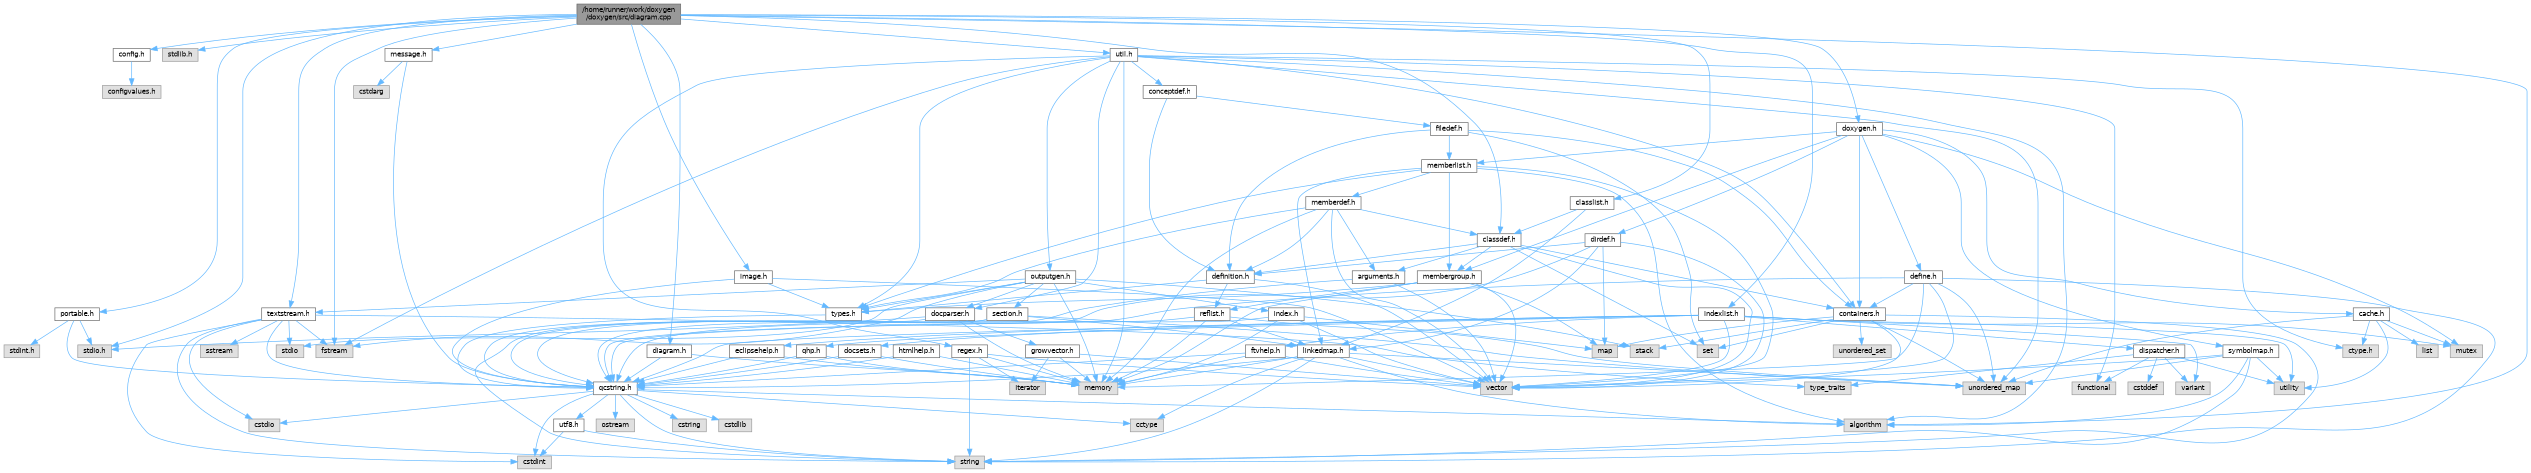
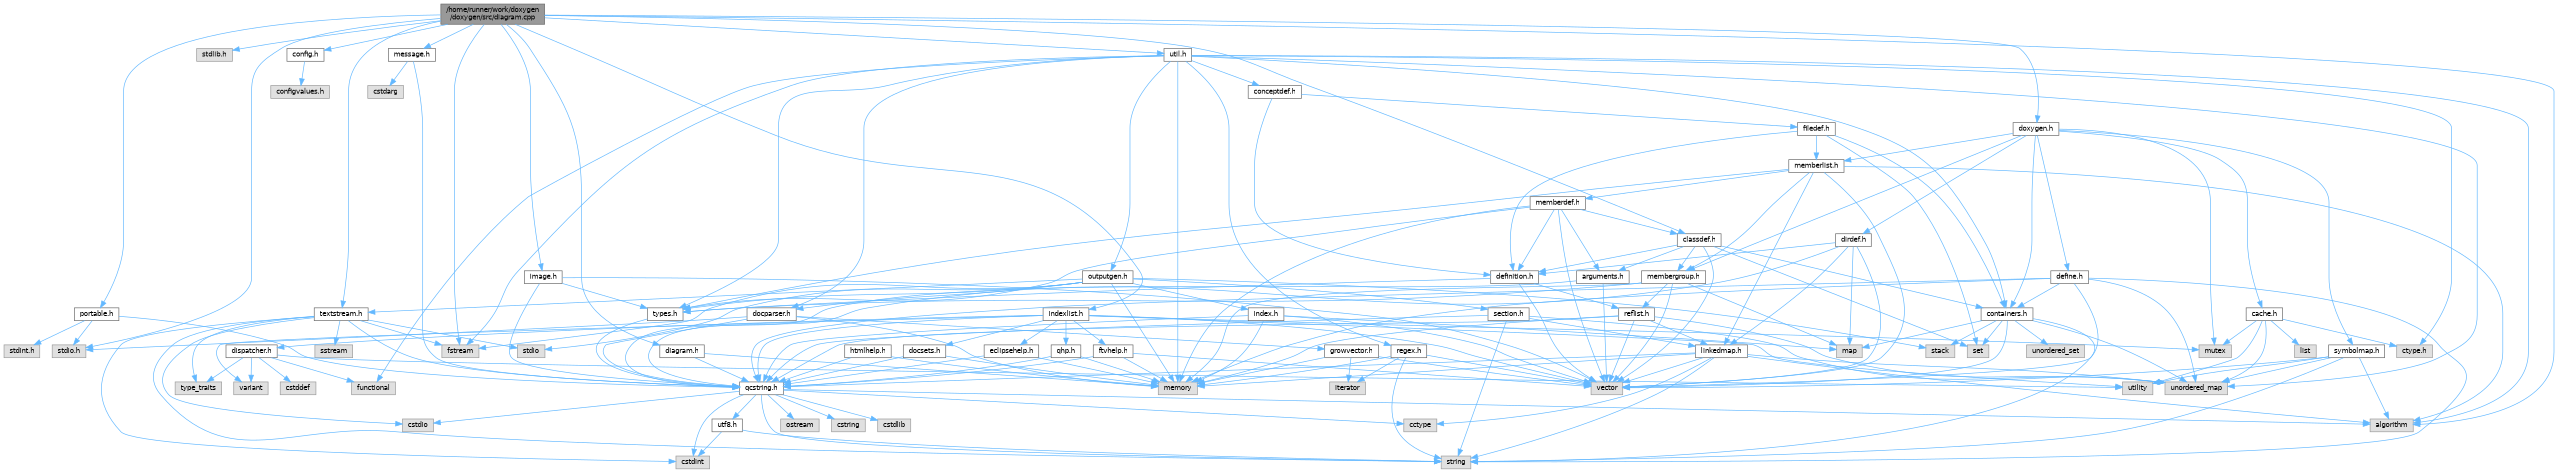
(1592, 203) -> none
none -> (1623, 348)
